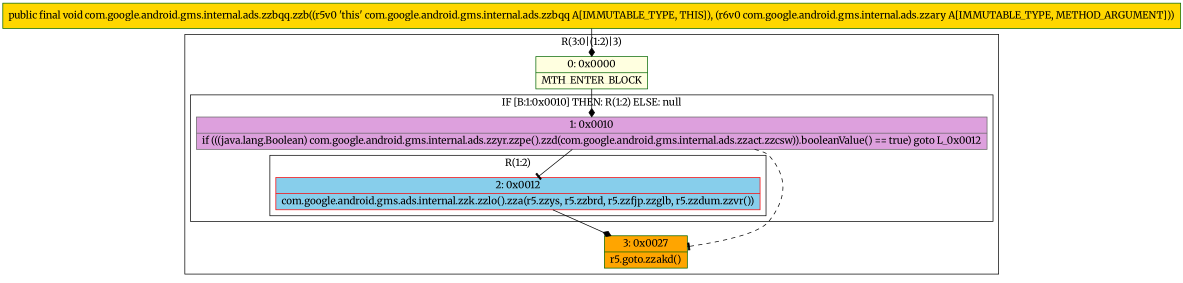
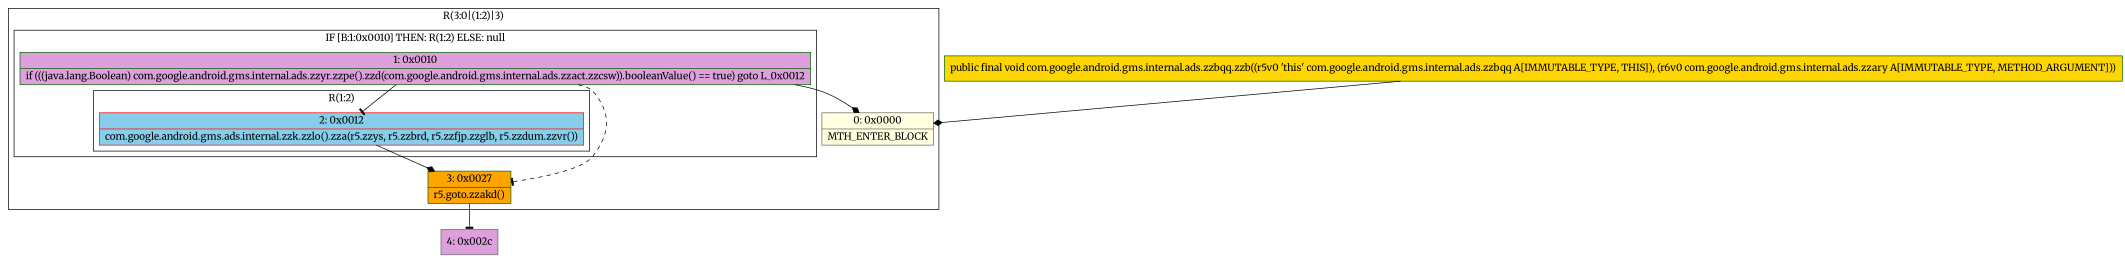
(592, 73) -> (878, 129)
(592, 99) -> (825, 93)
(592, 133) -> (415, 69)
none -> (469, 242)
